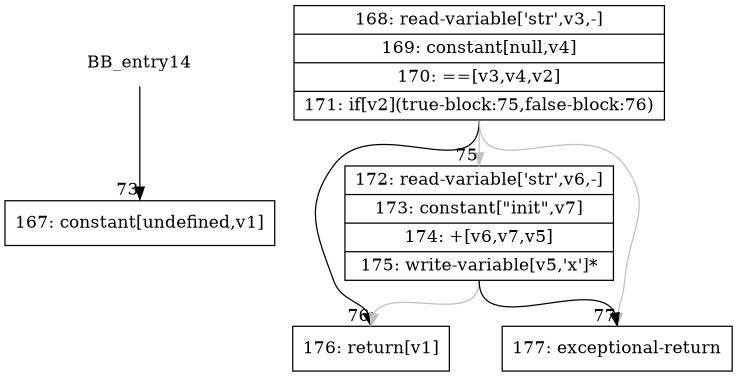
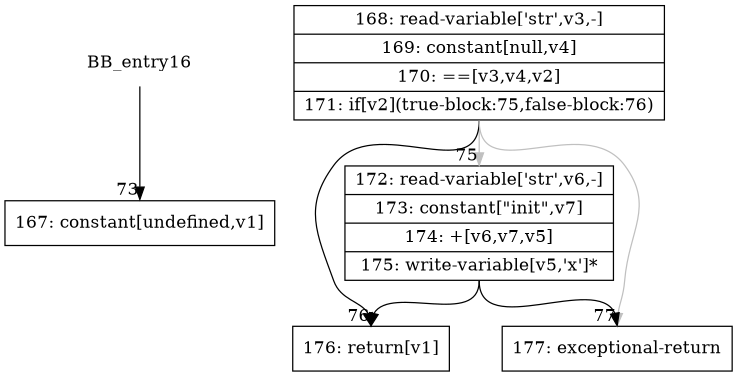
(140, 63) -> (140, 63)
(431, 304) -> (431, 304)
